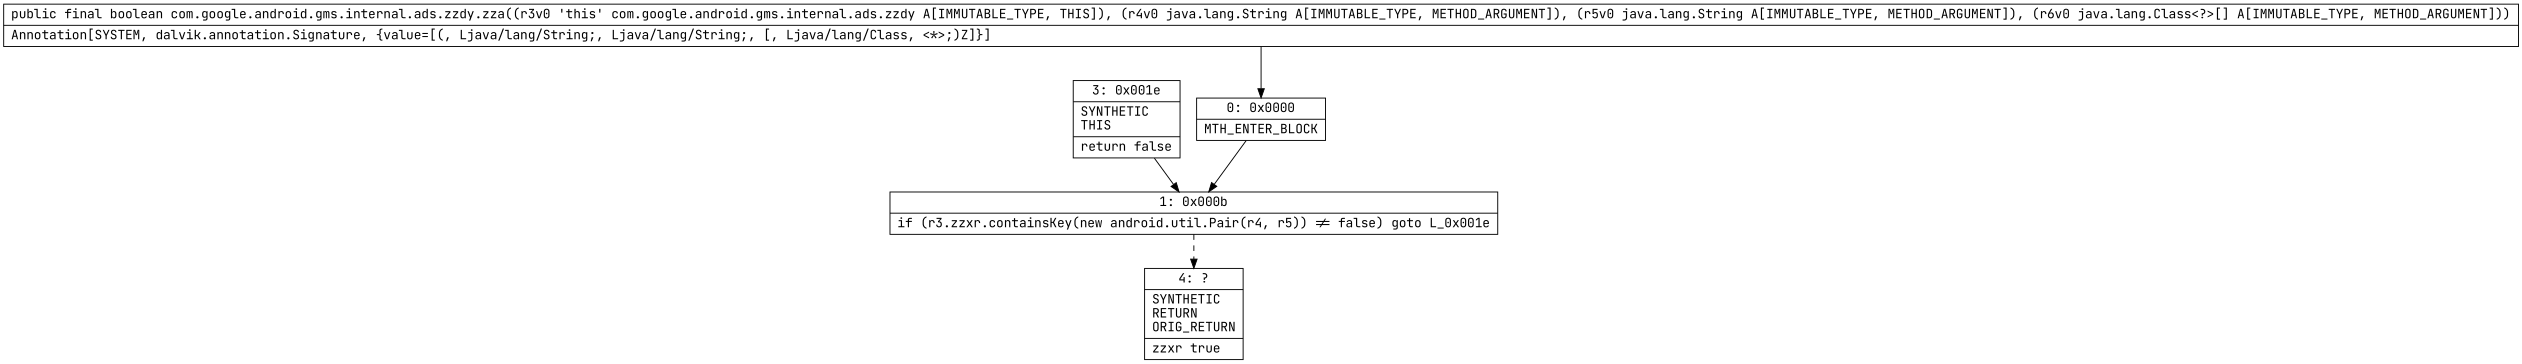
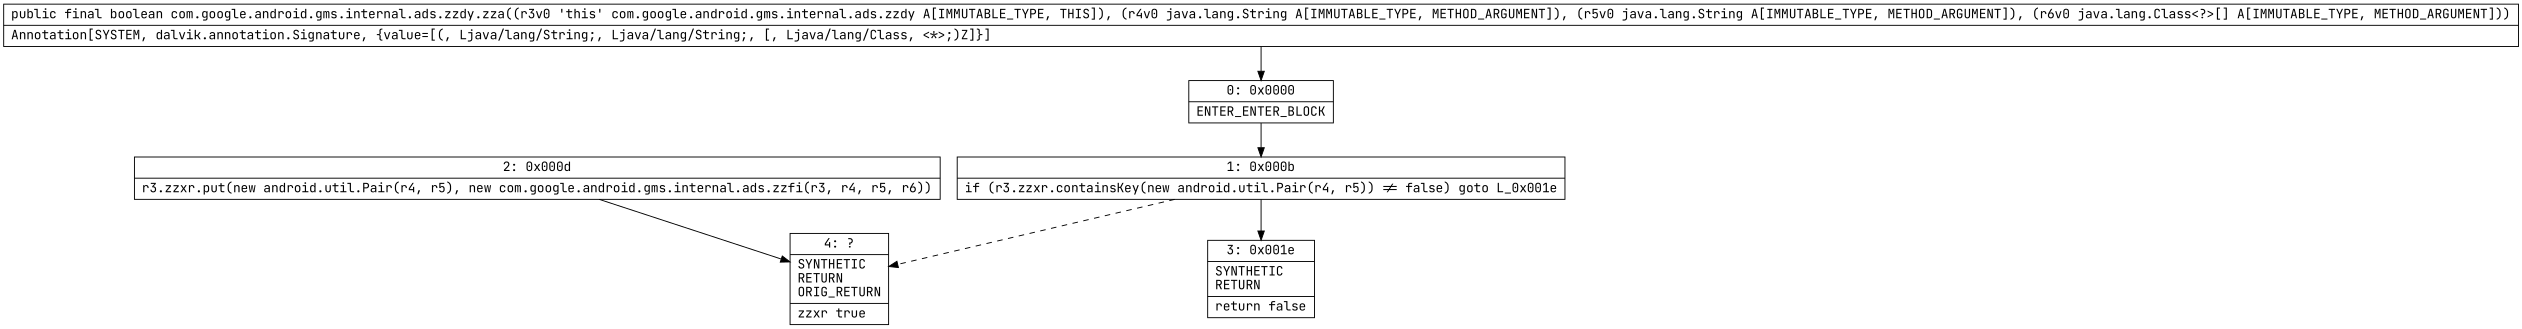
(1096, 126) -> (1238, 285)
(1261, 129) -> (1261, 112)
(1164, 171) -> (1261, 215)
none -> (537, 178)
